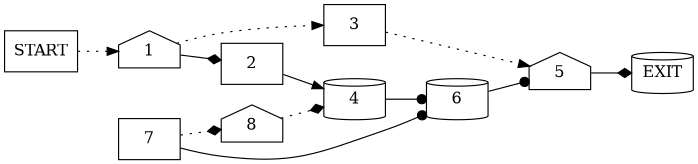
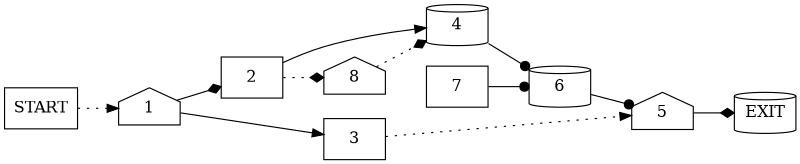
(244, 30) -> (246, 123)
(194, 133) -> (297, 78)
